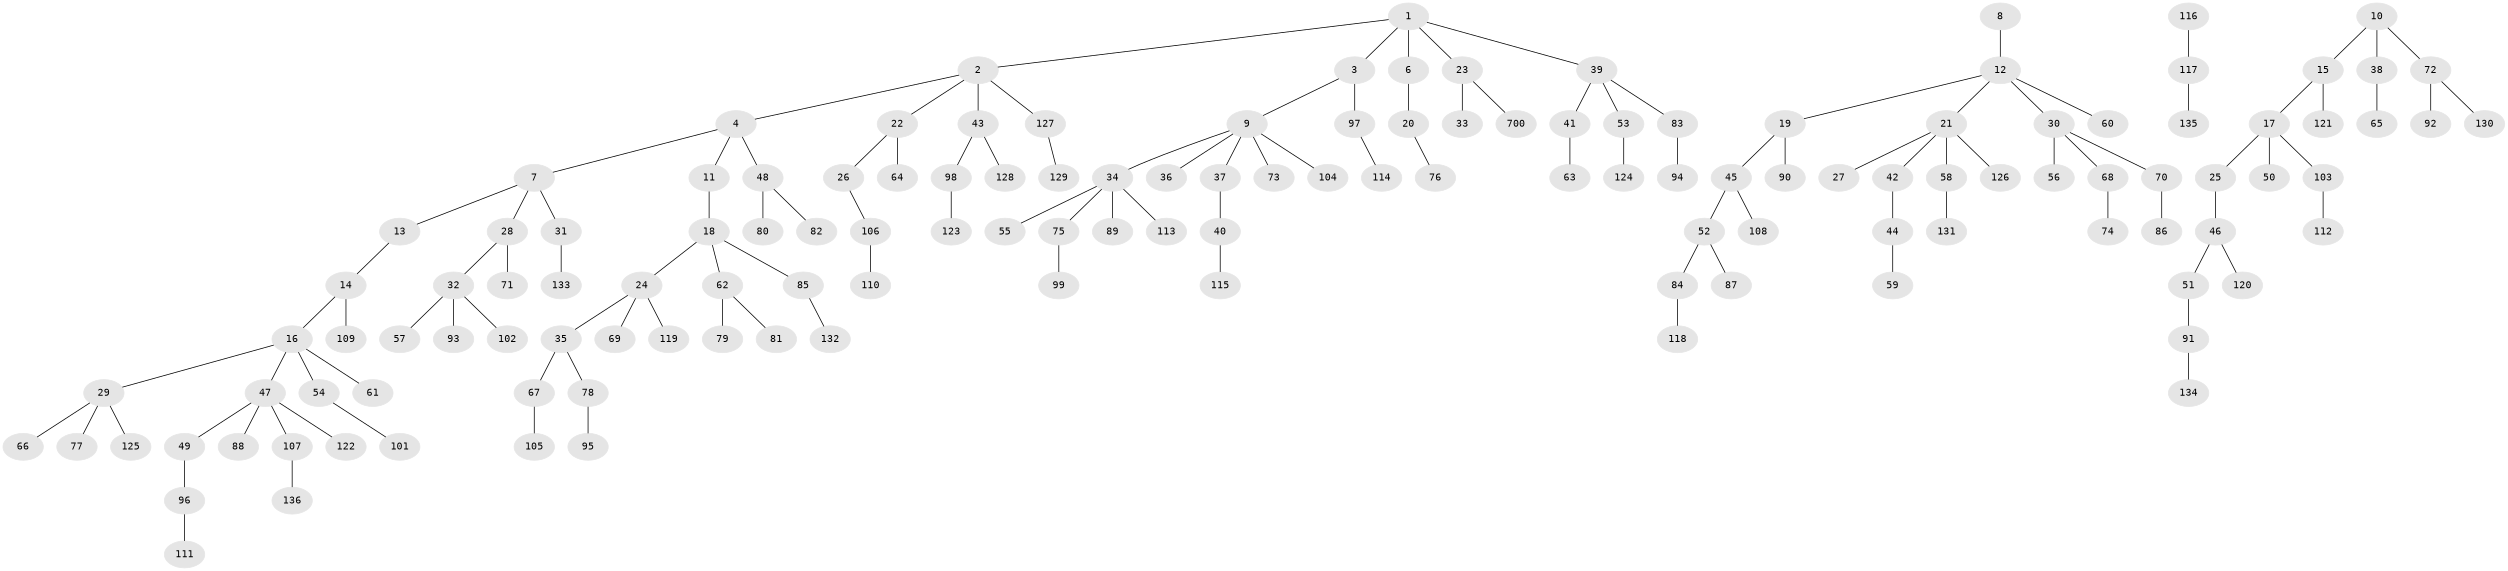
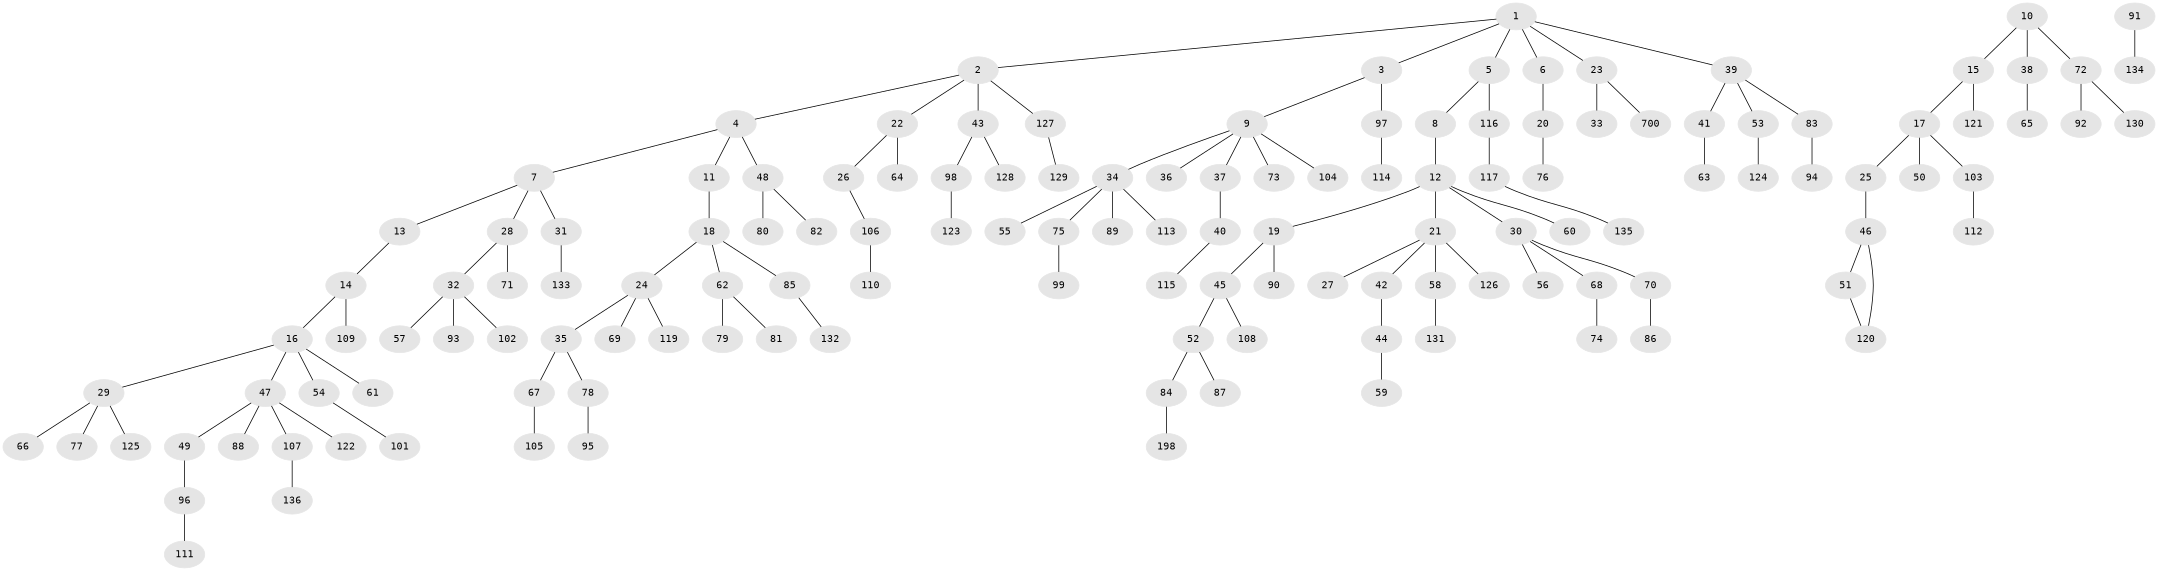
none -> (1489, 70)
(2189, 312) -> (1856, 312)
(1678, 339) -> (1166, 447)
